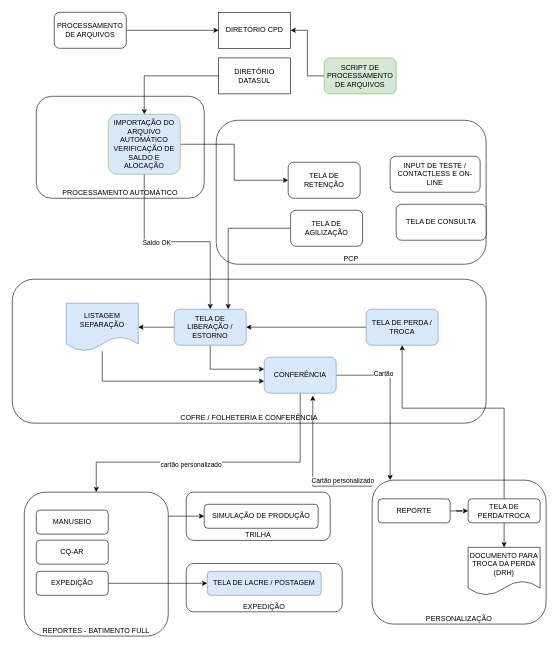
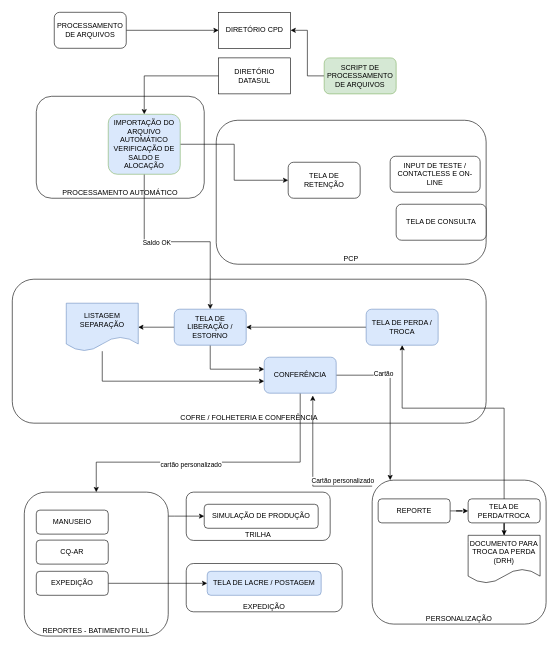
(228, 228) -> none
(327, 228) -> none
(504, 572) -> (504, 560)
